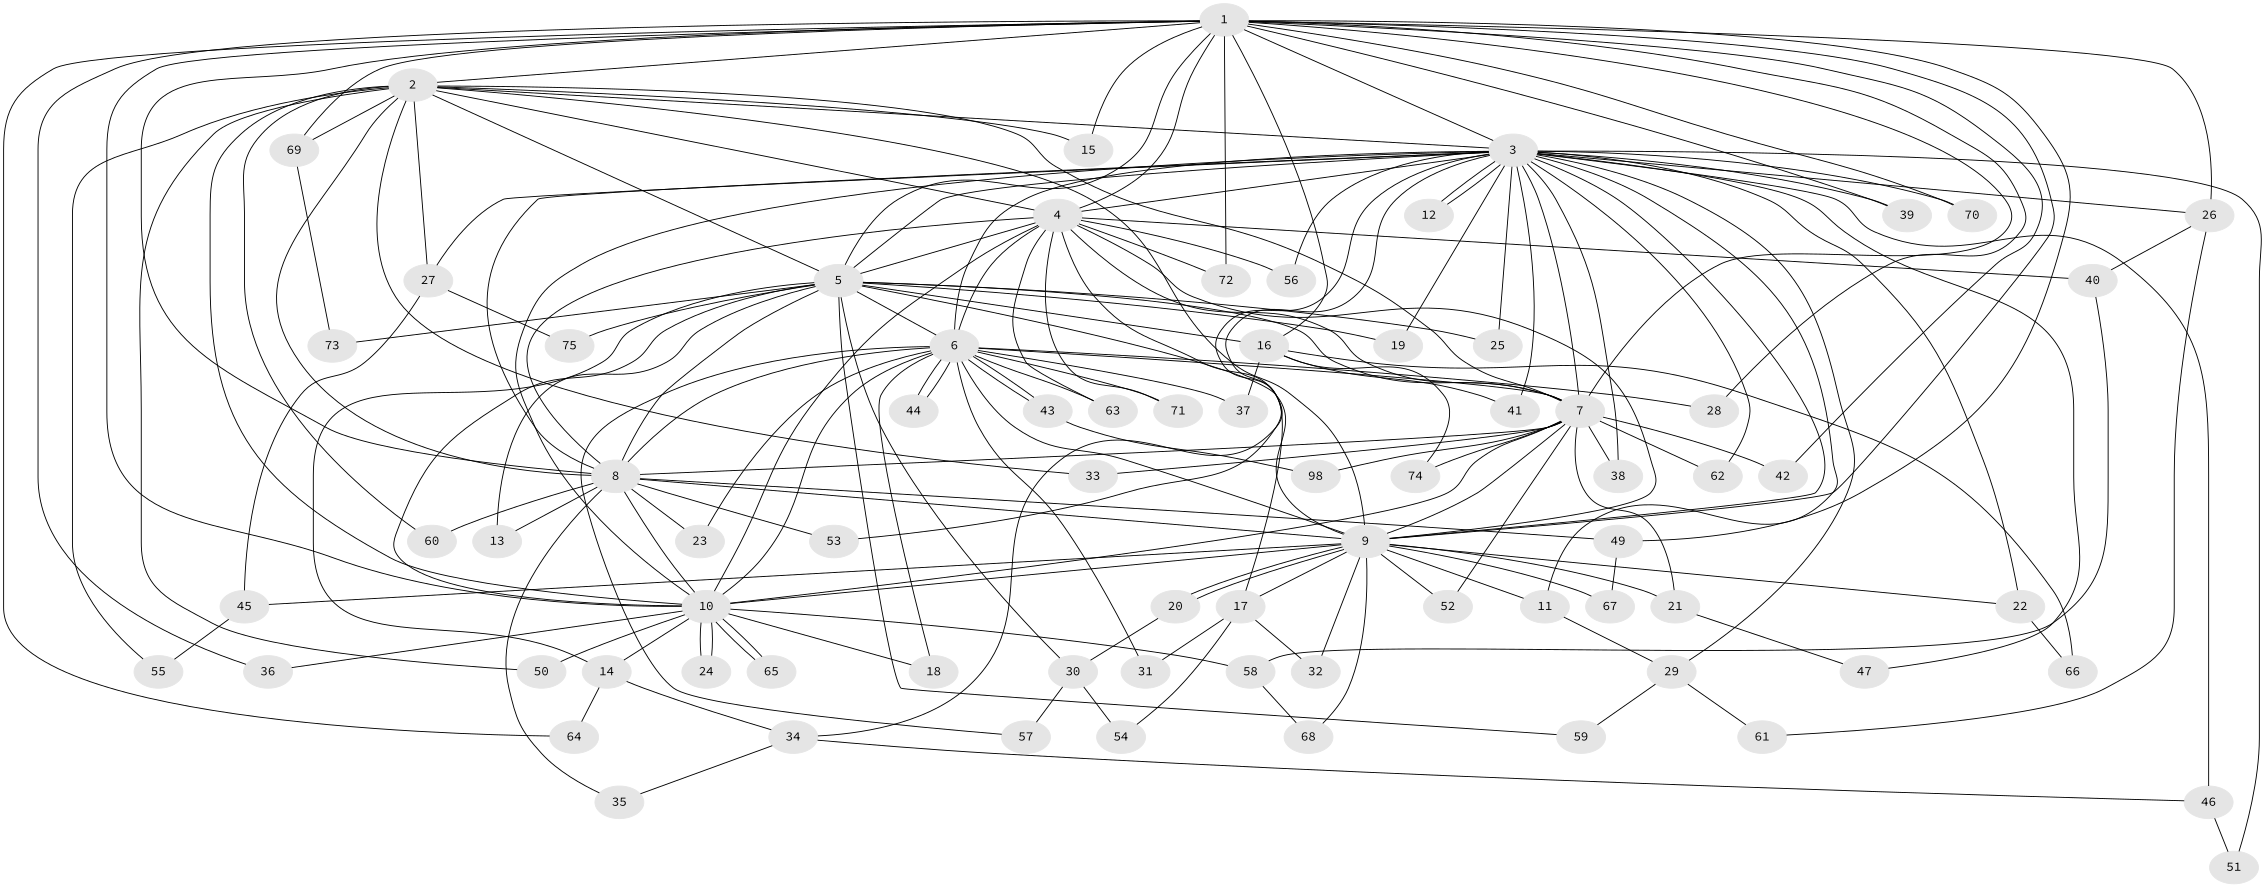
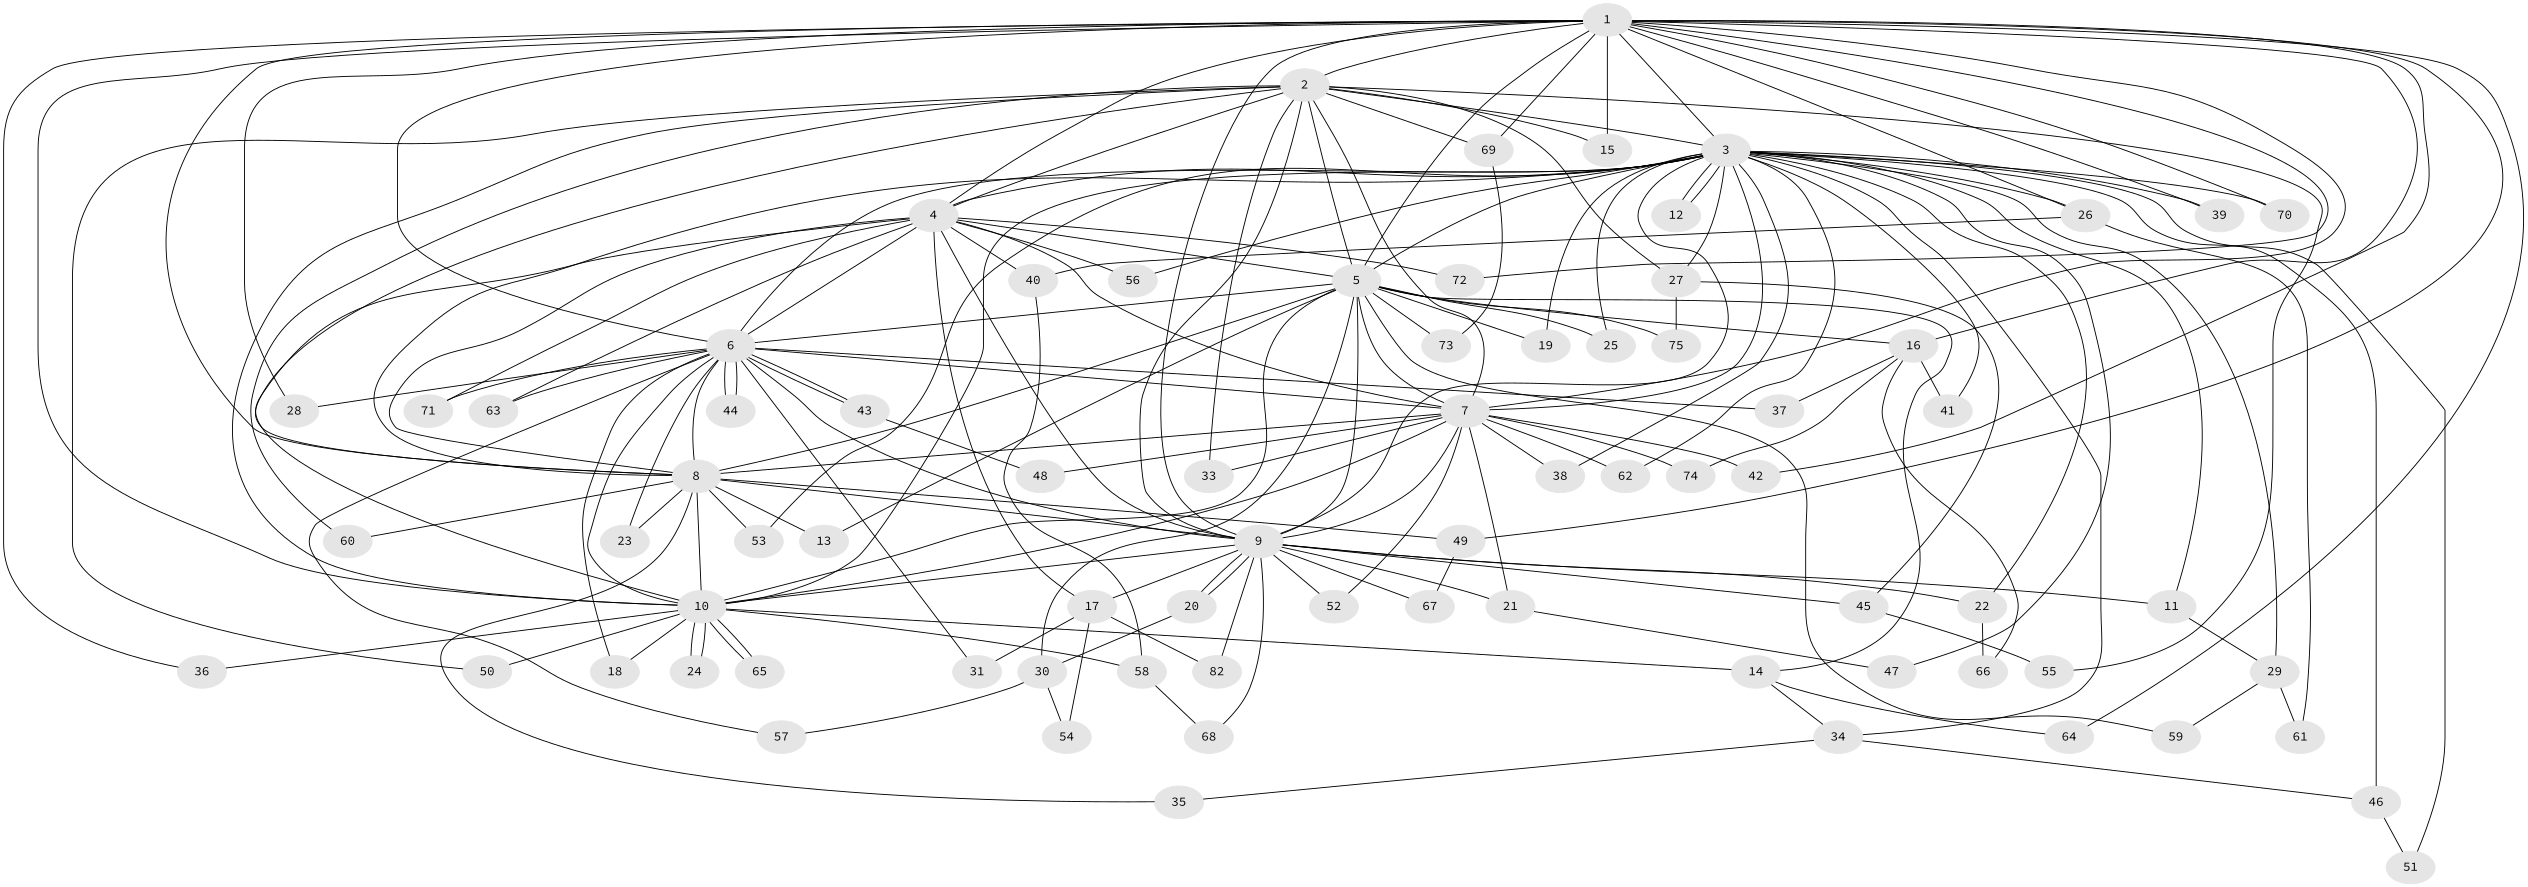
none -> (773, 51)
(1316, 476) -> (1040, 476)
(1316, 672) -> (1217, 672)
